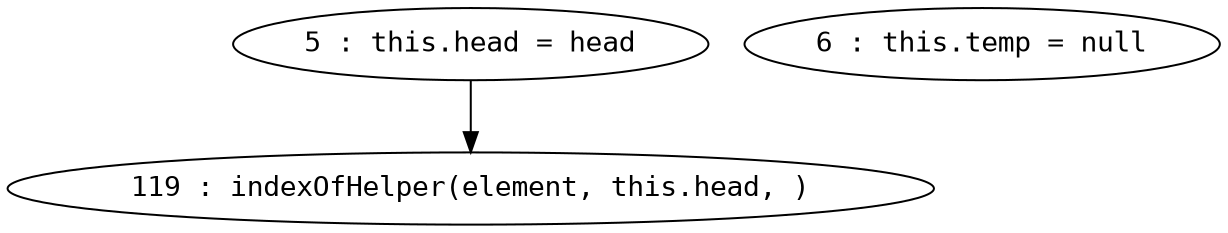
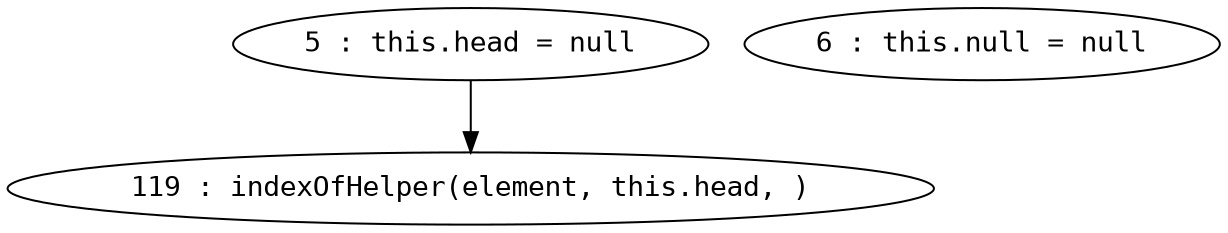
(471, 44) -> (471, 44)
(982, 44) -> (982, 44)
